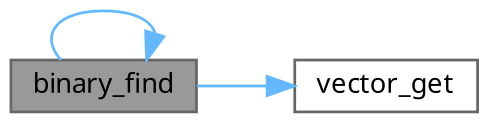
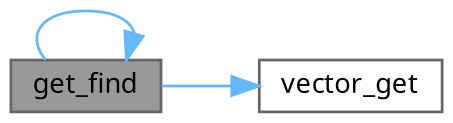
(104, 86) -> (86, 86)
